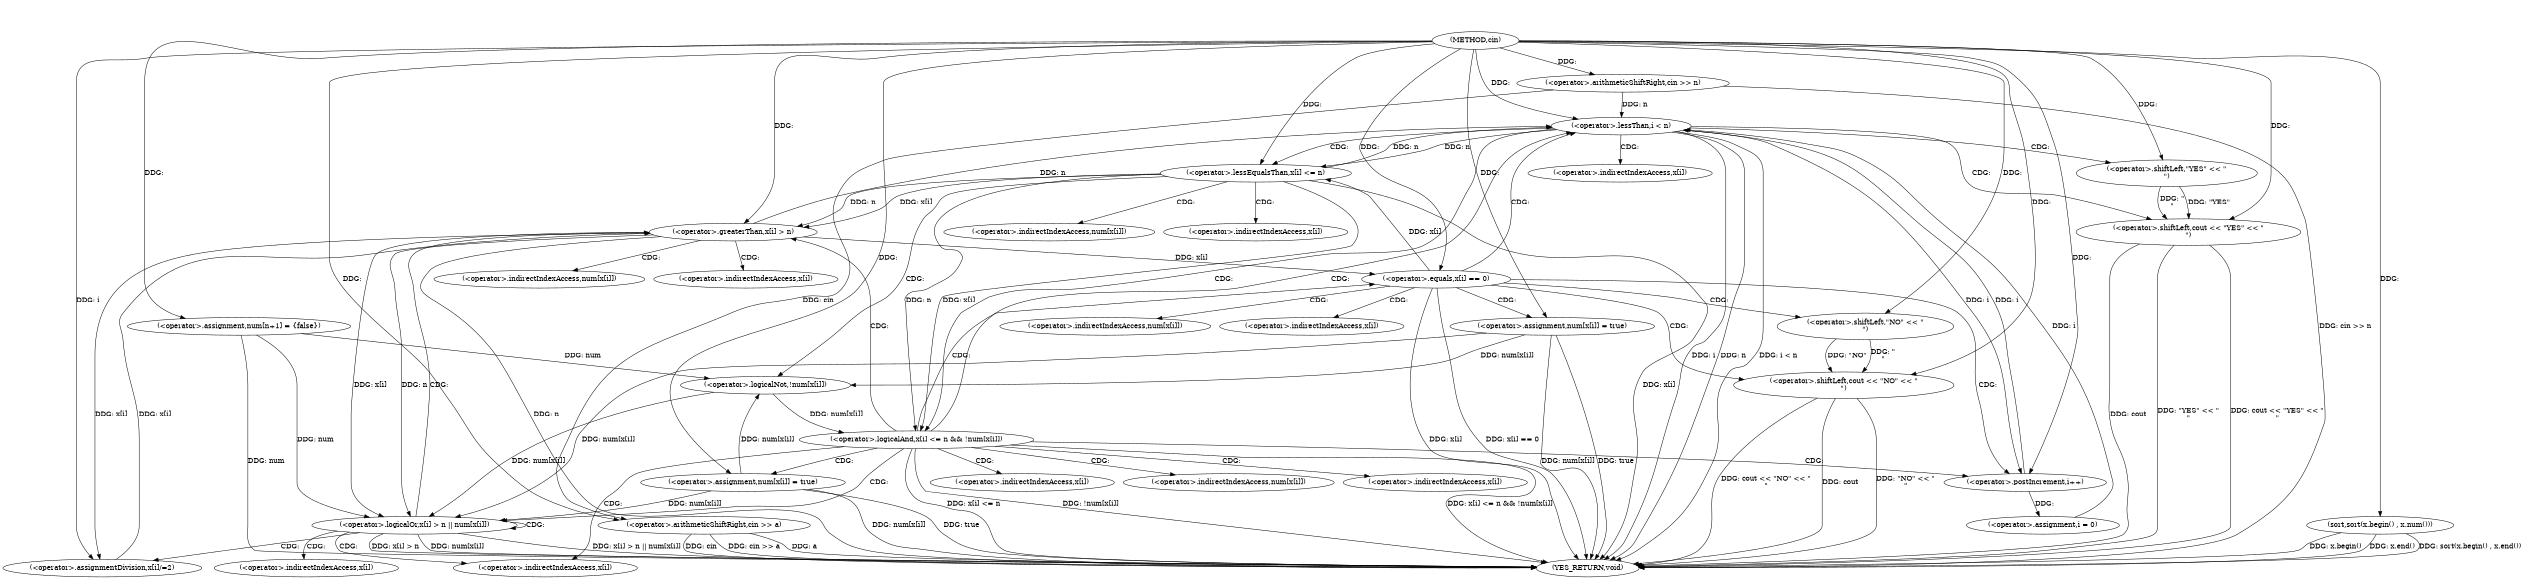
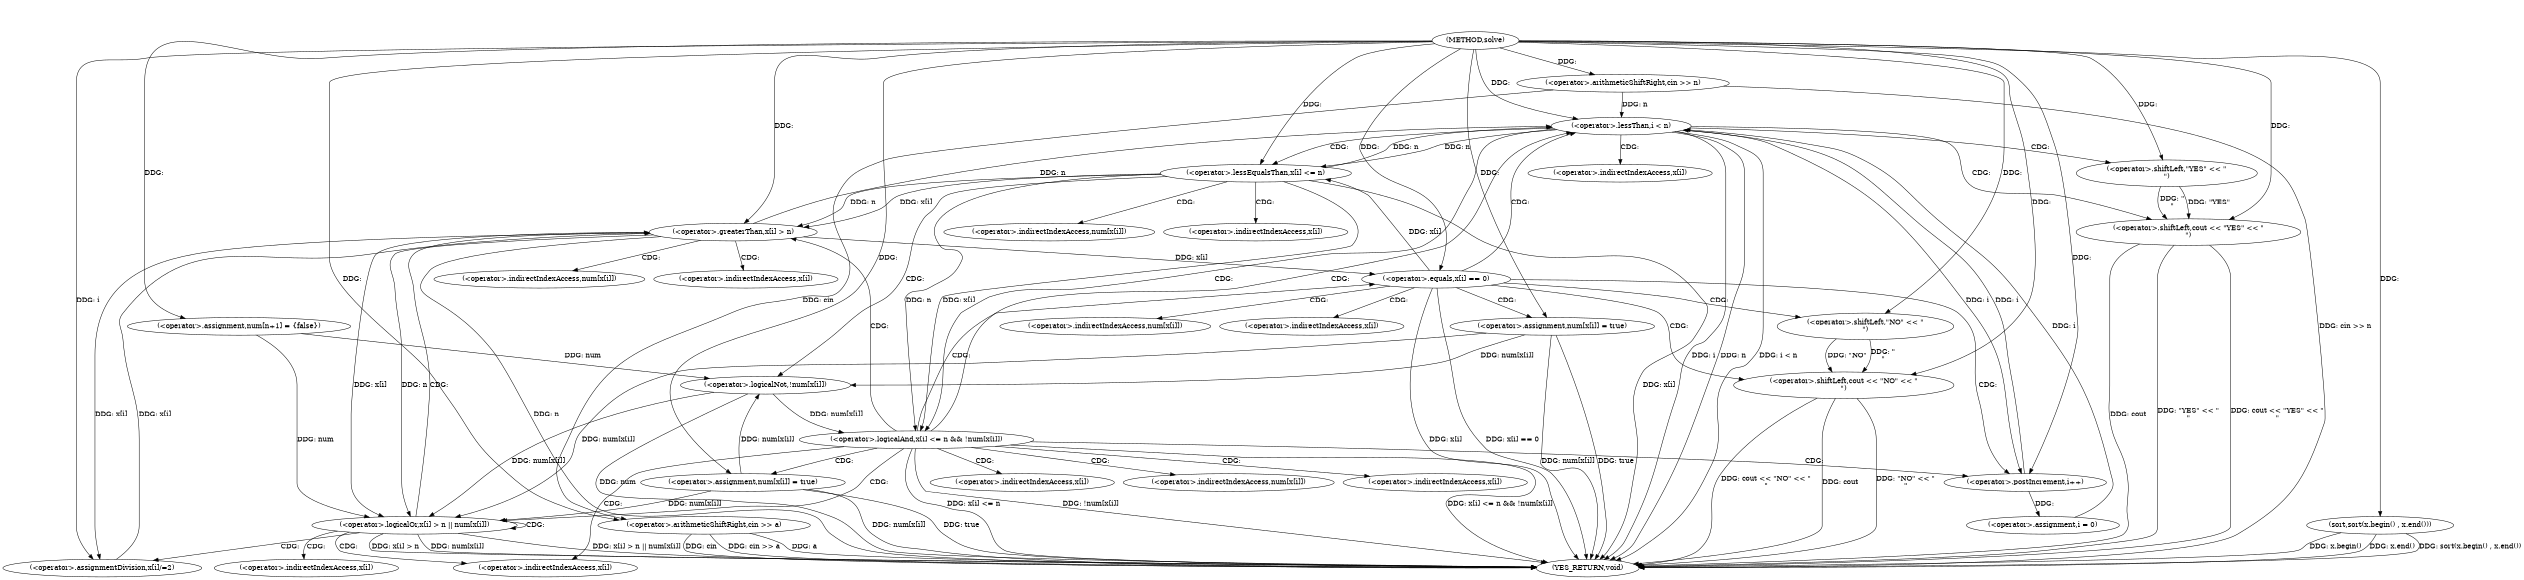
(1476, 41) -> (1476, 41)
(2380, 525) -> (2380, 525)
(784, 560) -> (880, 549)
